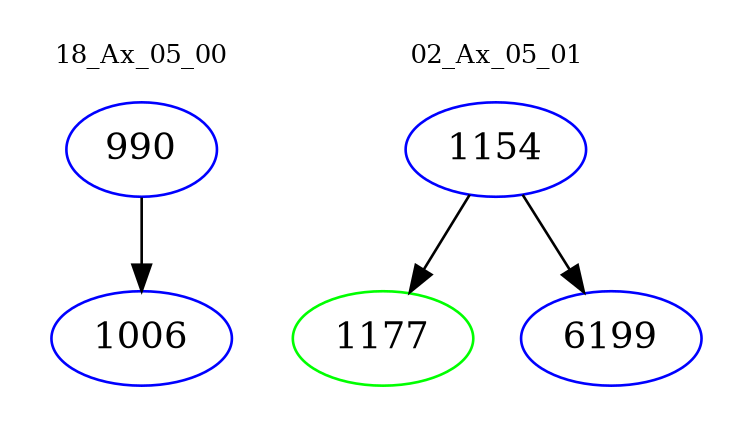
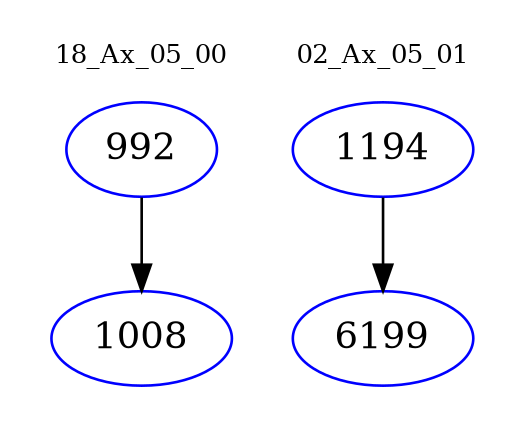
(142, 150) -> (142, 150)
(496, 150) -> (383, 150)
(142, 338) -> (142, 338)
(383, 338) -> none
